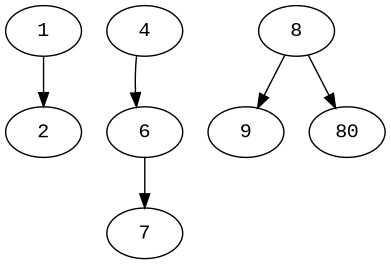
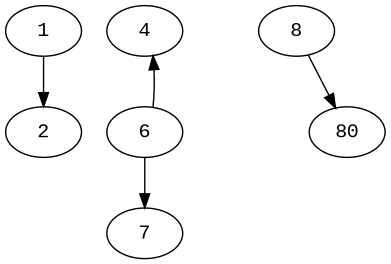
(135, 74) -> (154, 88)
(246, 132) -> none
